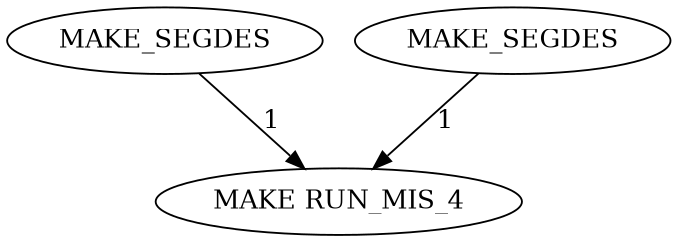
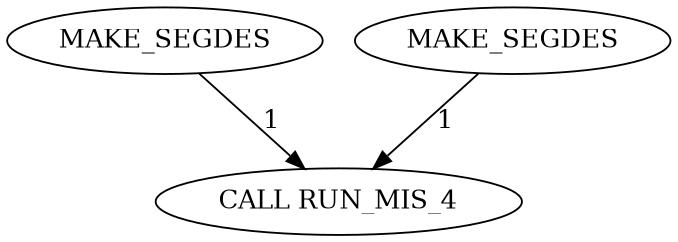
(339, 202) -> (339, 202)
